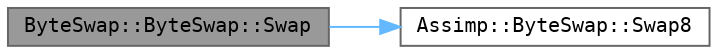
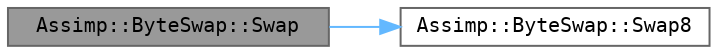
(168, 27) -> (168, 27)
